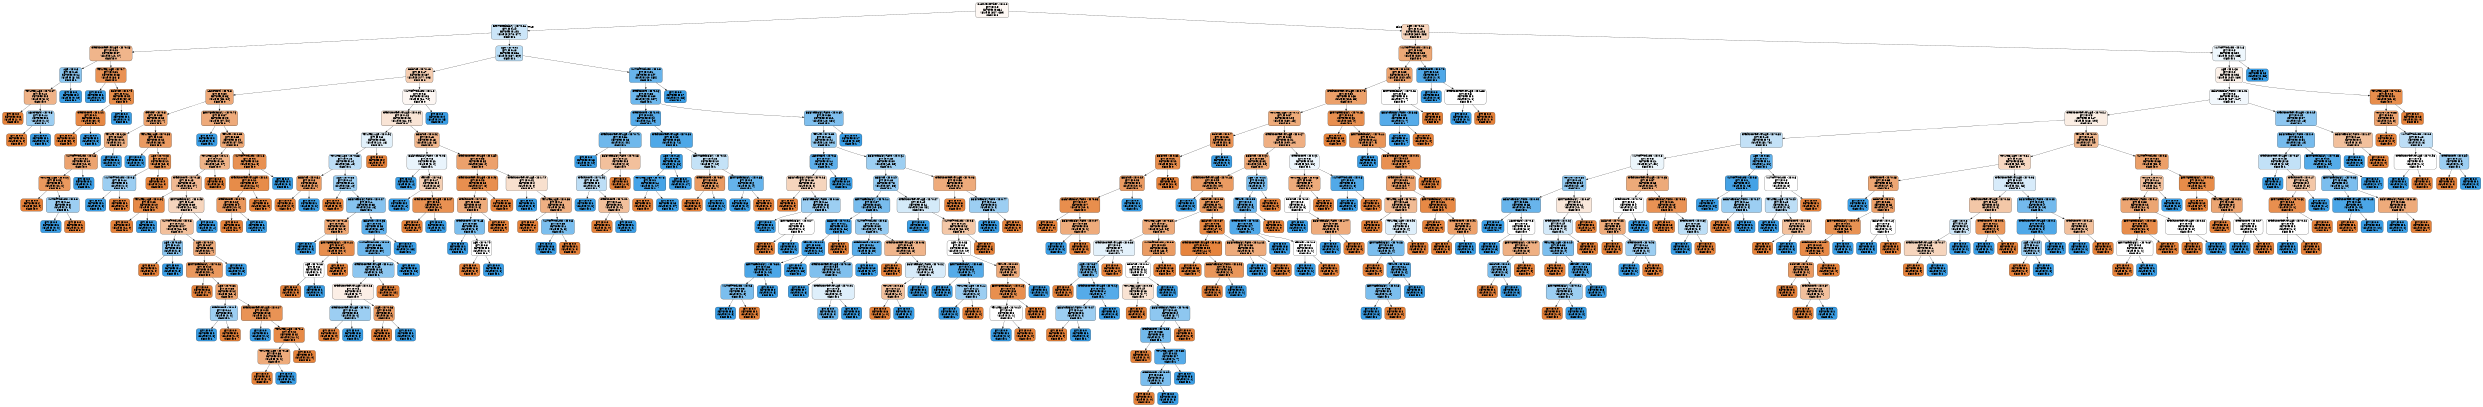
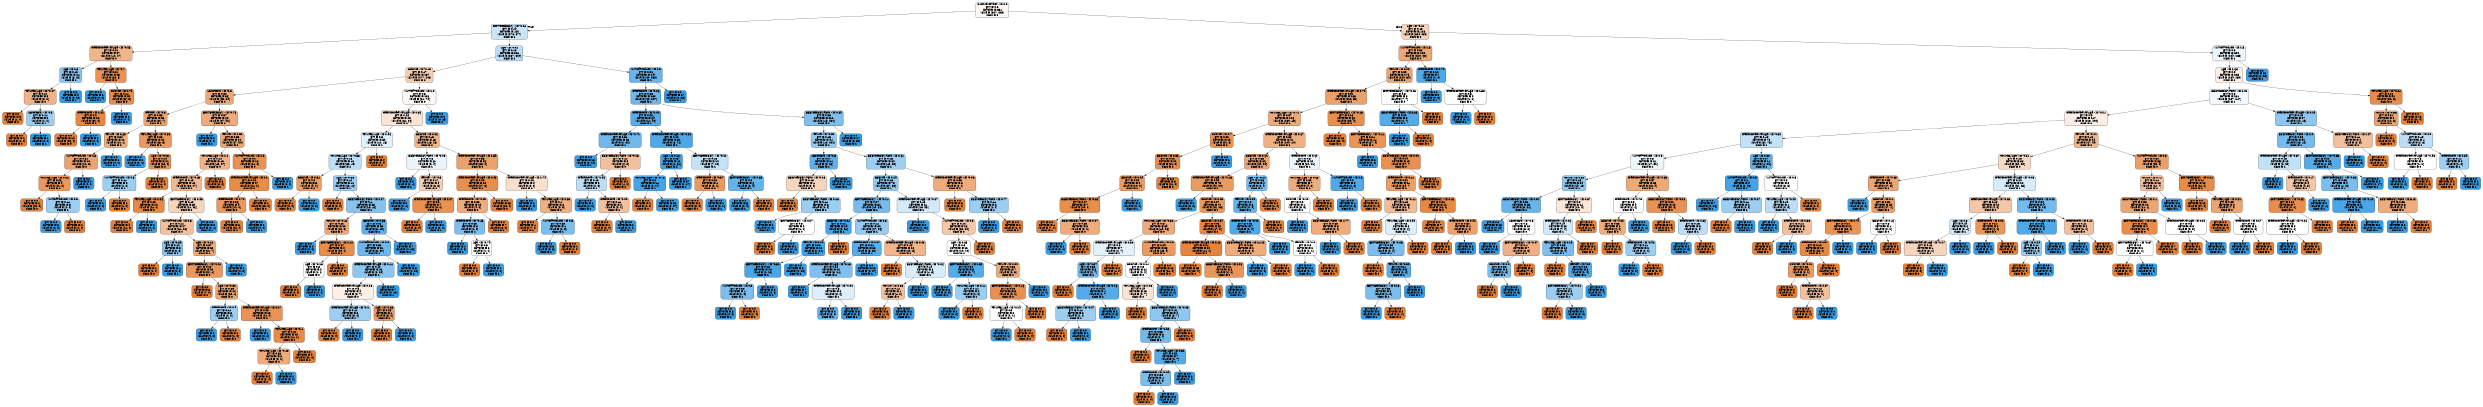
(388, 292) -> (388, 292)
